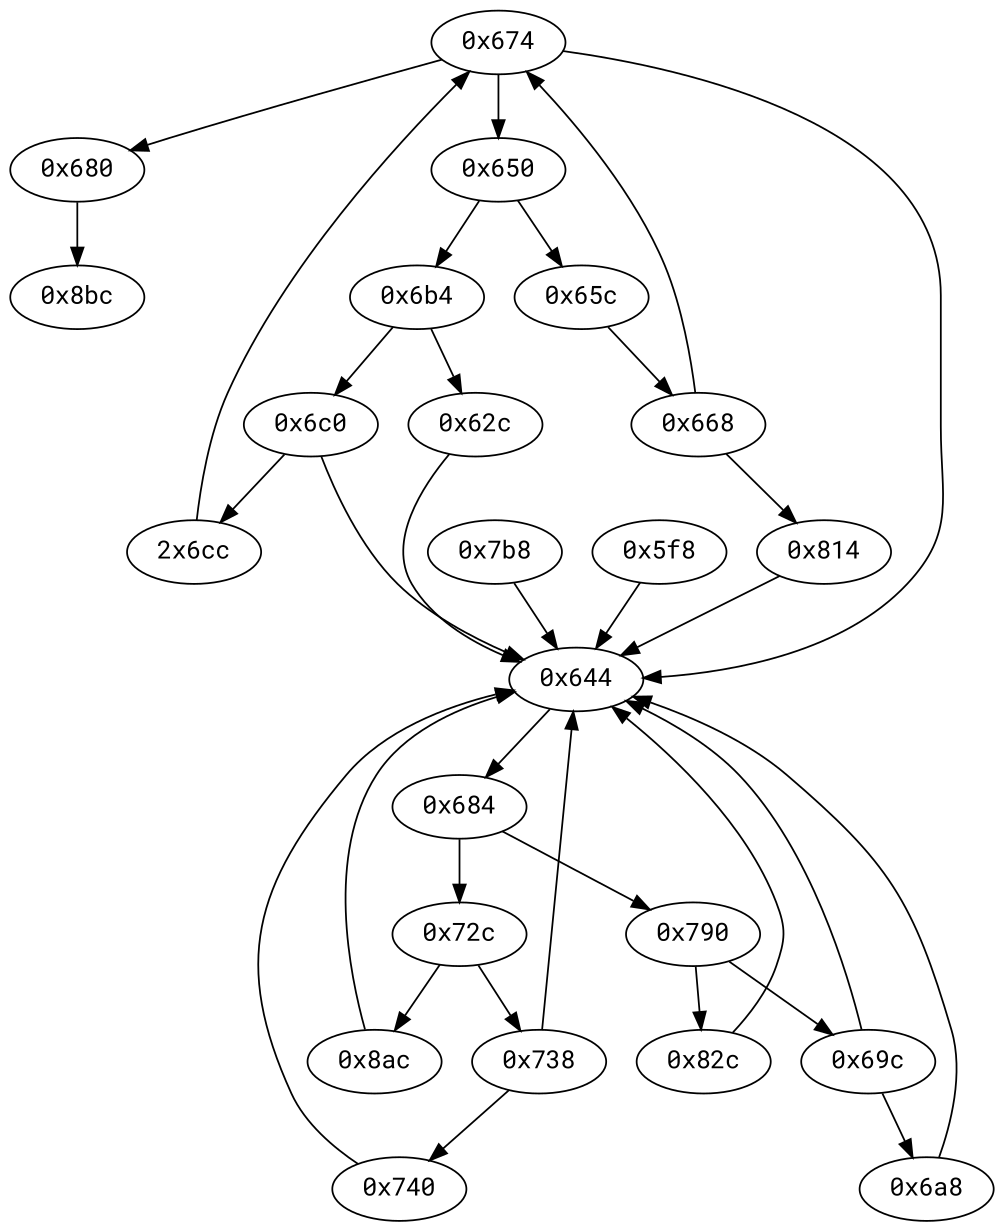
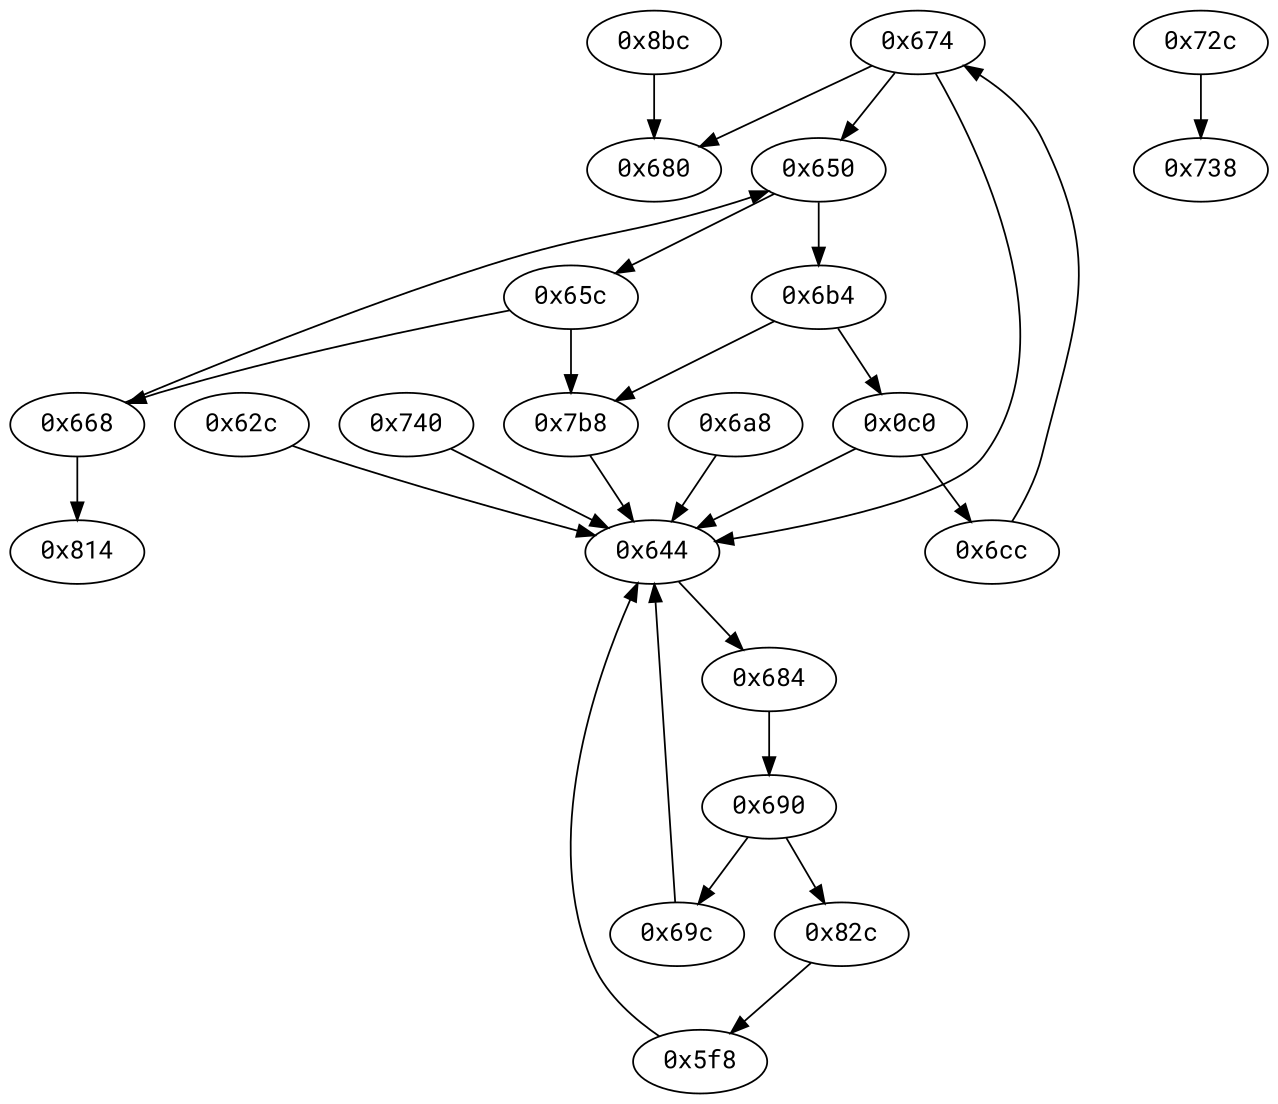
(77, 225) -> (654, 97)
(645, 225) -> (433, 284)
none -> (571, 352)
(442, 353) -> (703, 357)
(311, 425) -> (900, 425)
(194, 552) -> (992, 552)
(708, 612) -> none
(755, 860) -> (778, 992)
(460, 862) -> none
(557, 879) -> none
(693, 934) -> (769, 807)
(375, 1062) -> none
(894, 1117) -> none
(476, 1119) -> none
